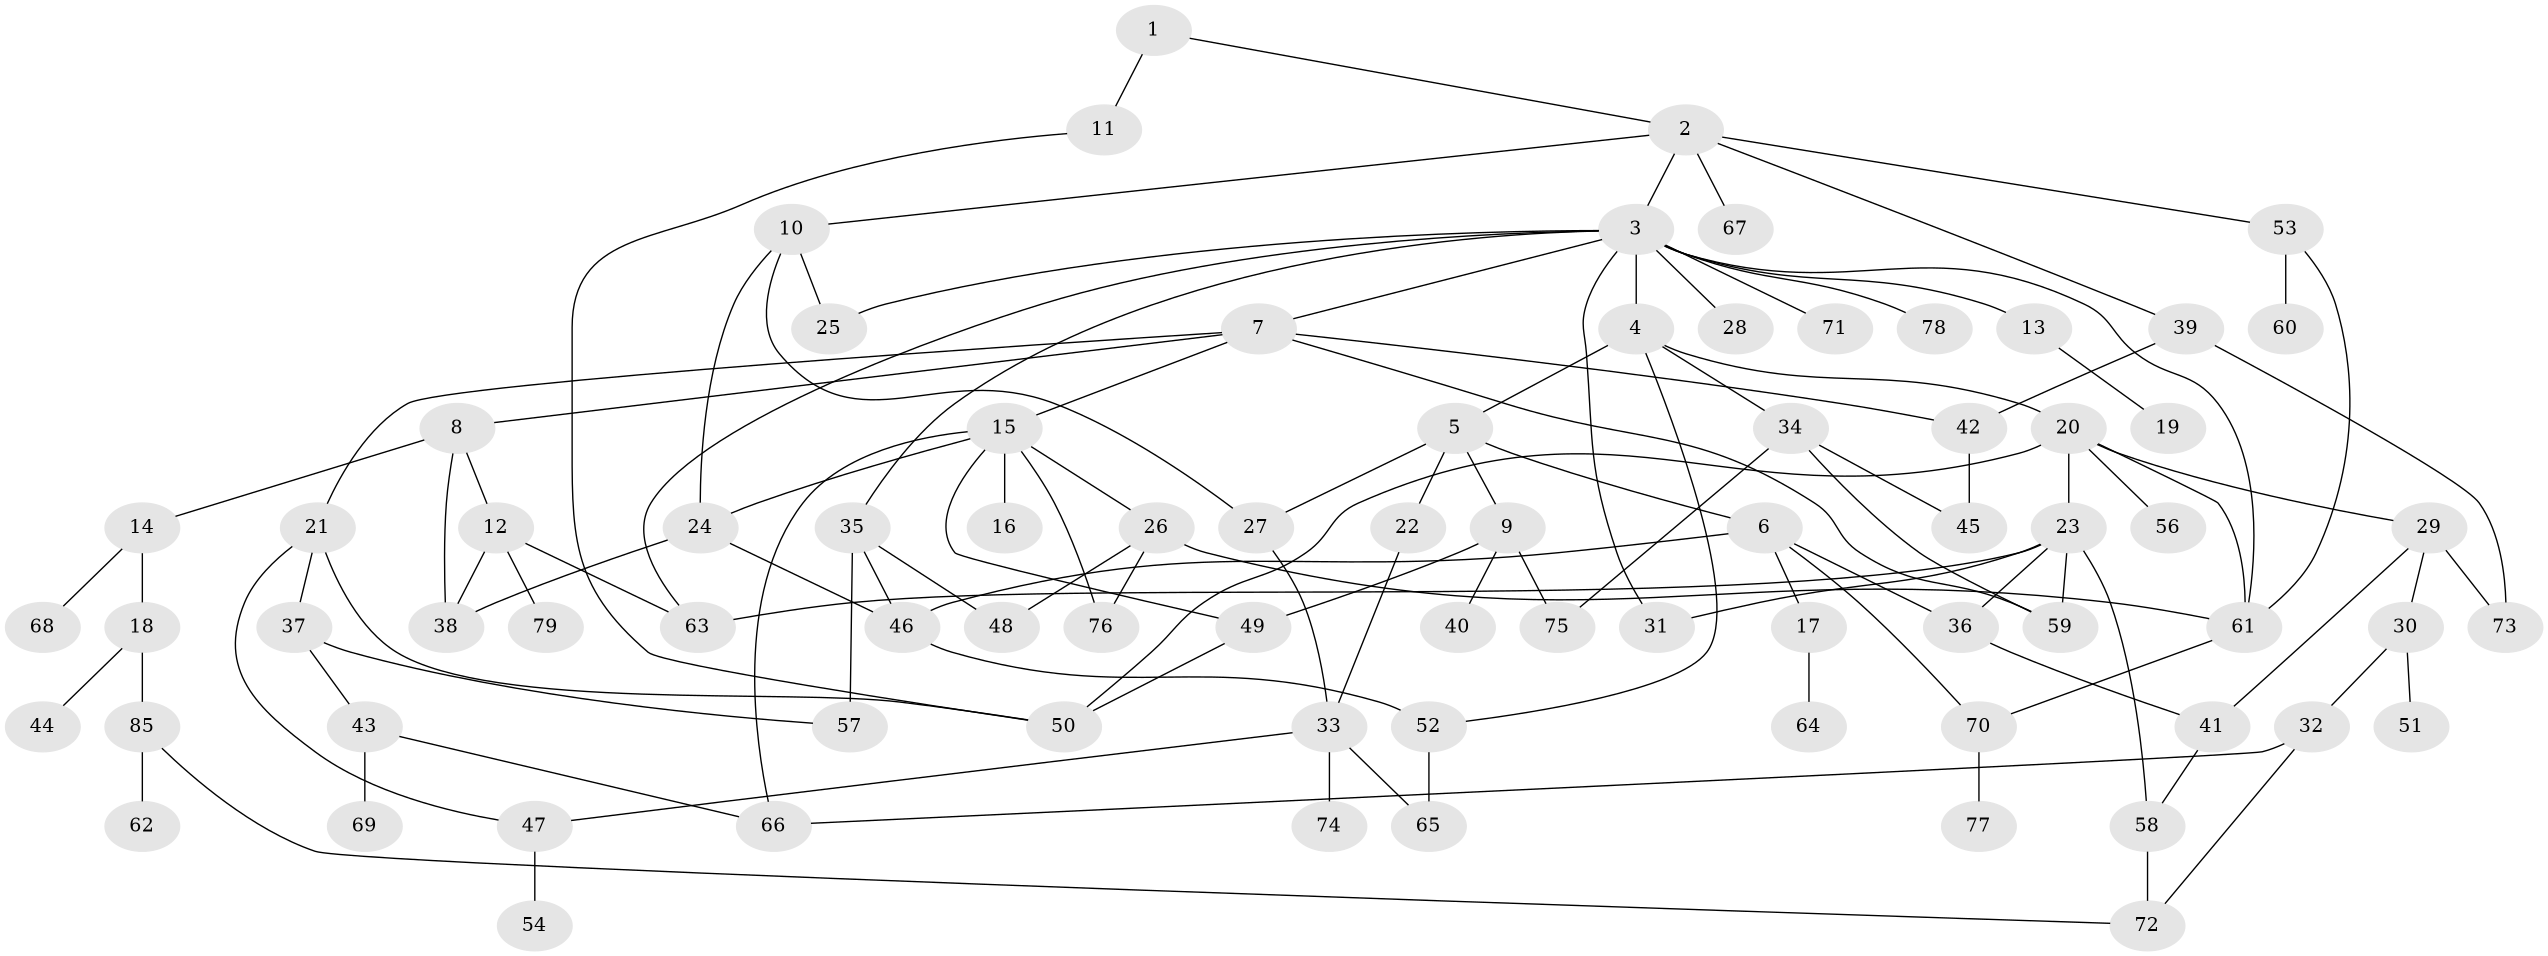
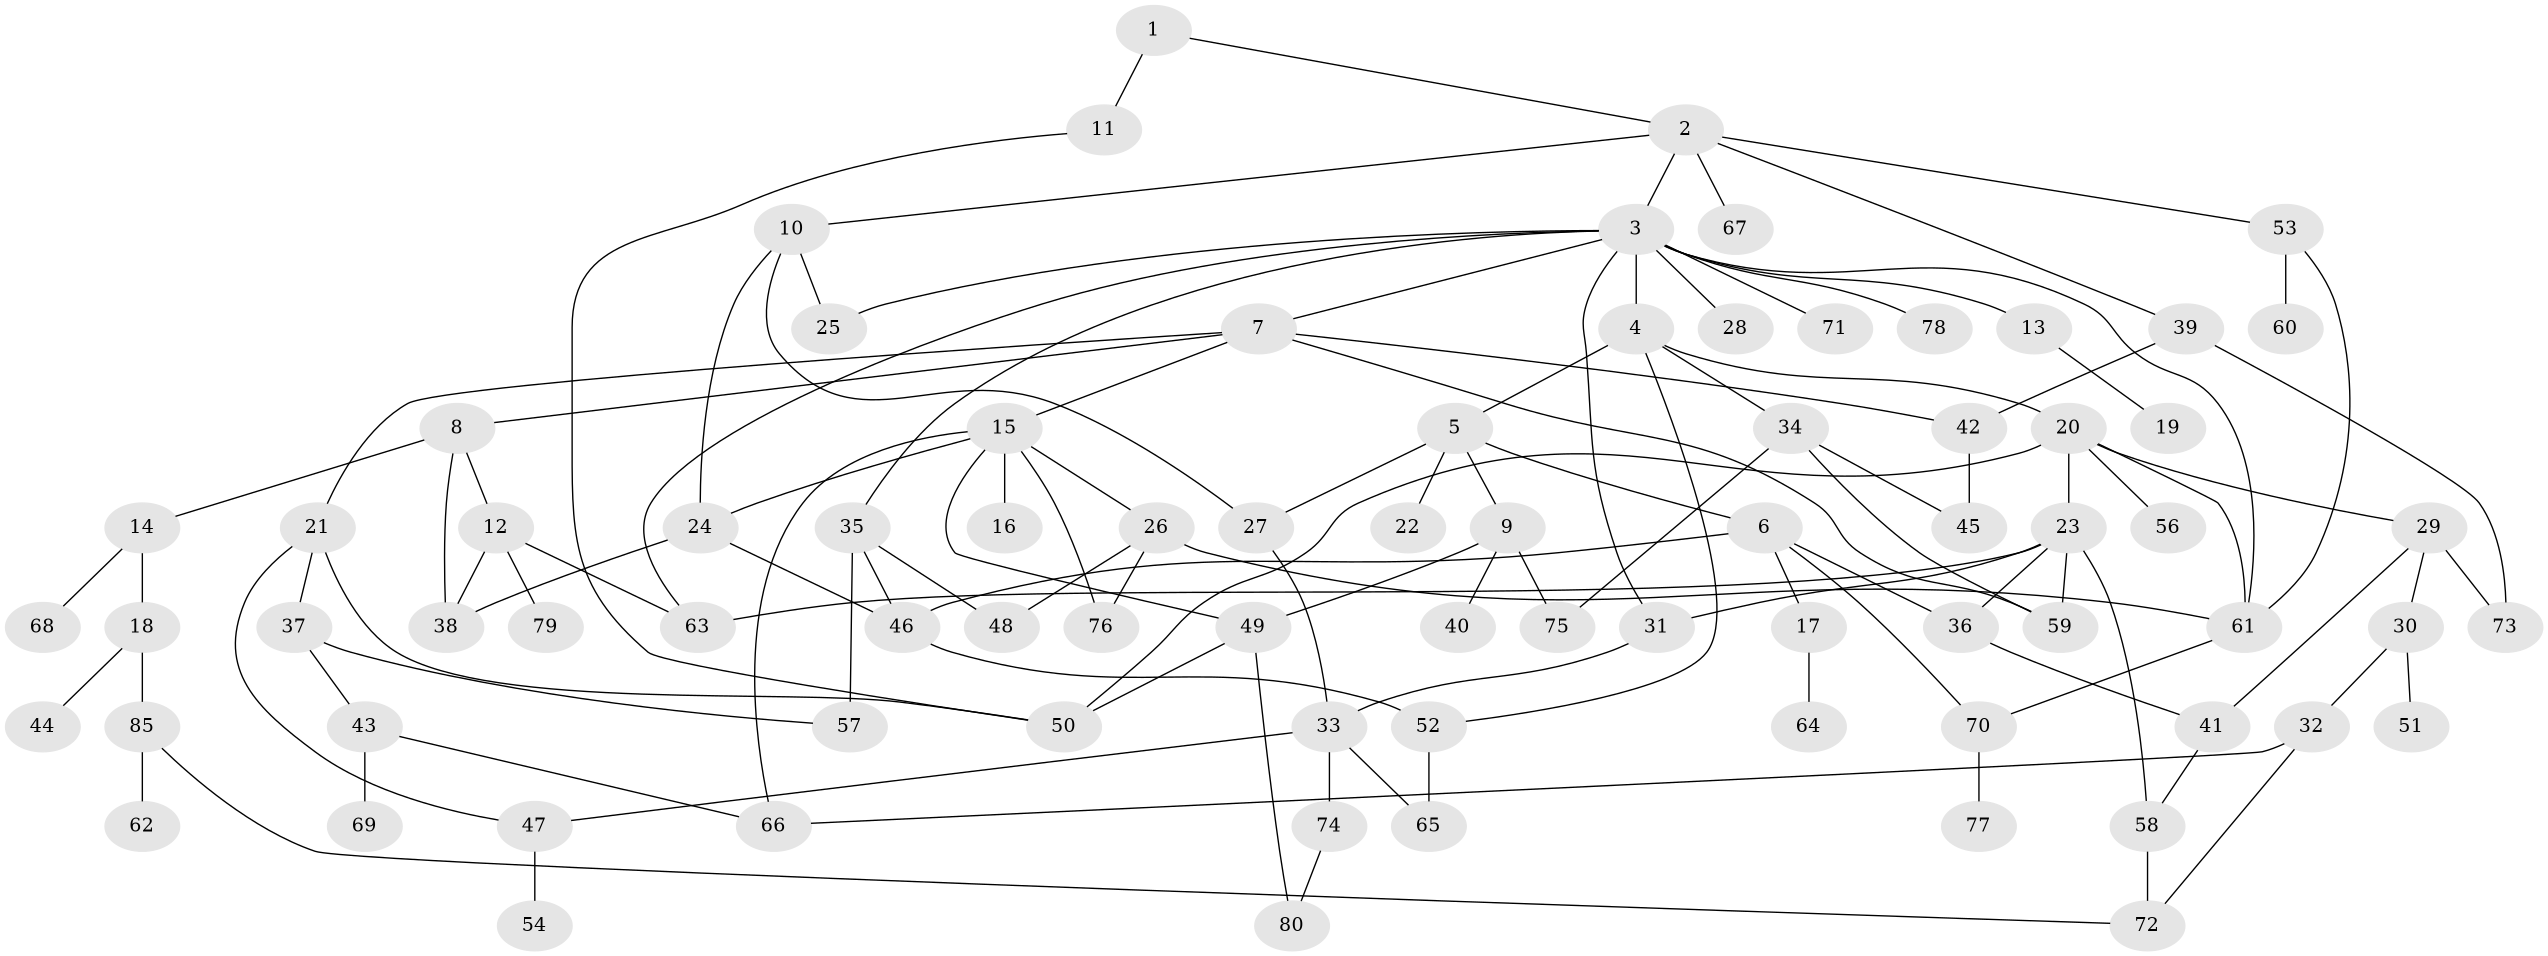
(1369, 627) -> (1493, 677)
none -> (1292, 926)
